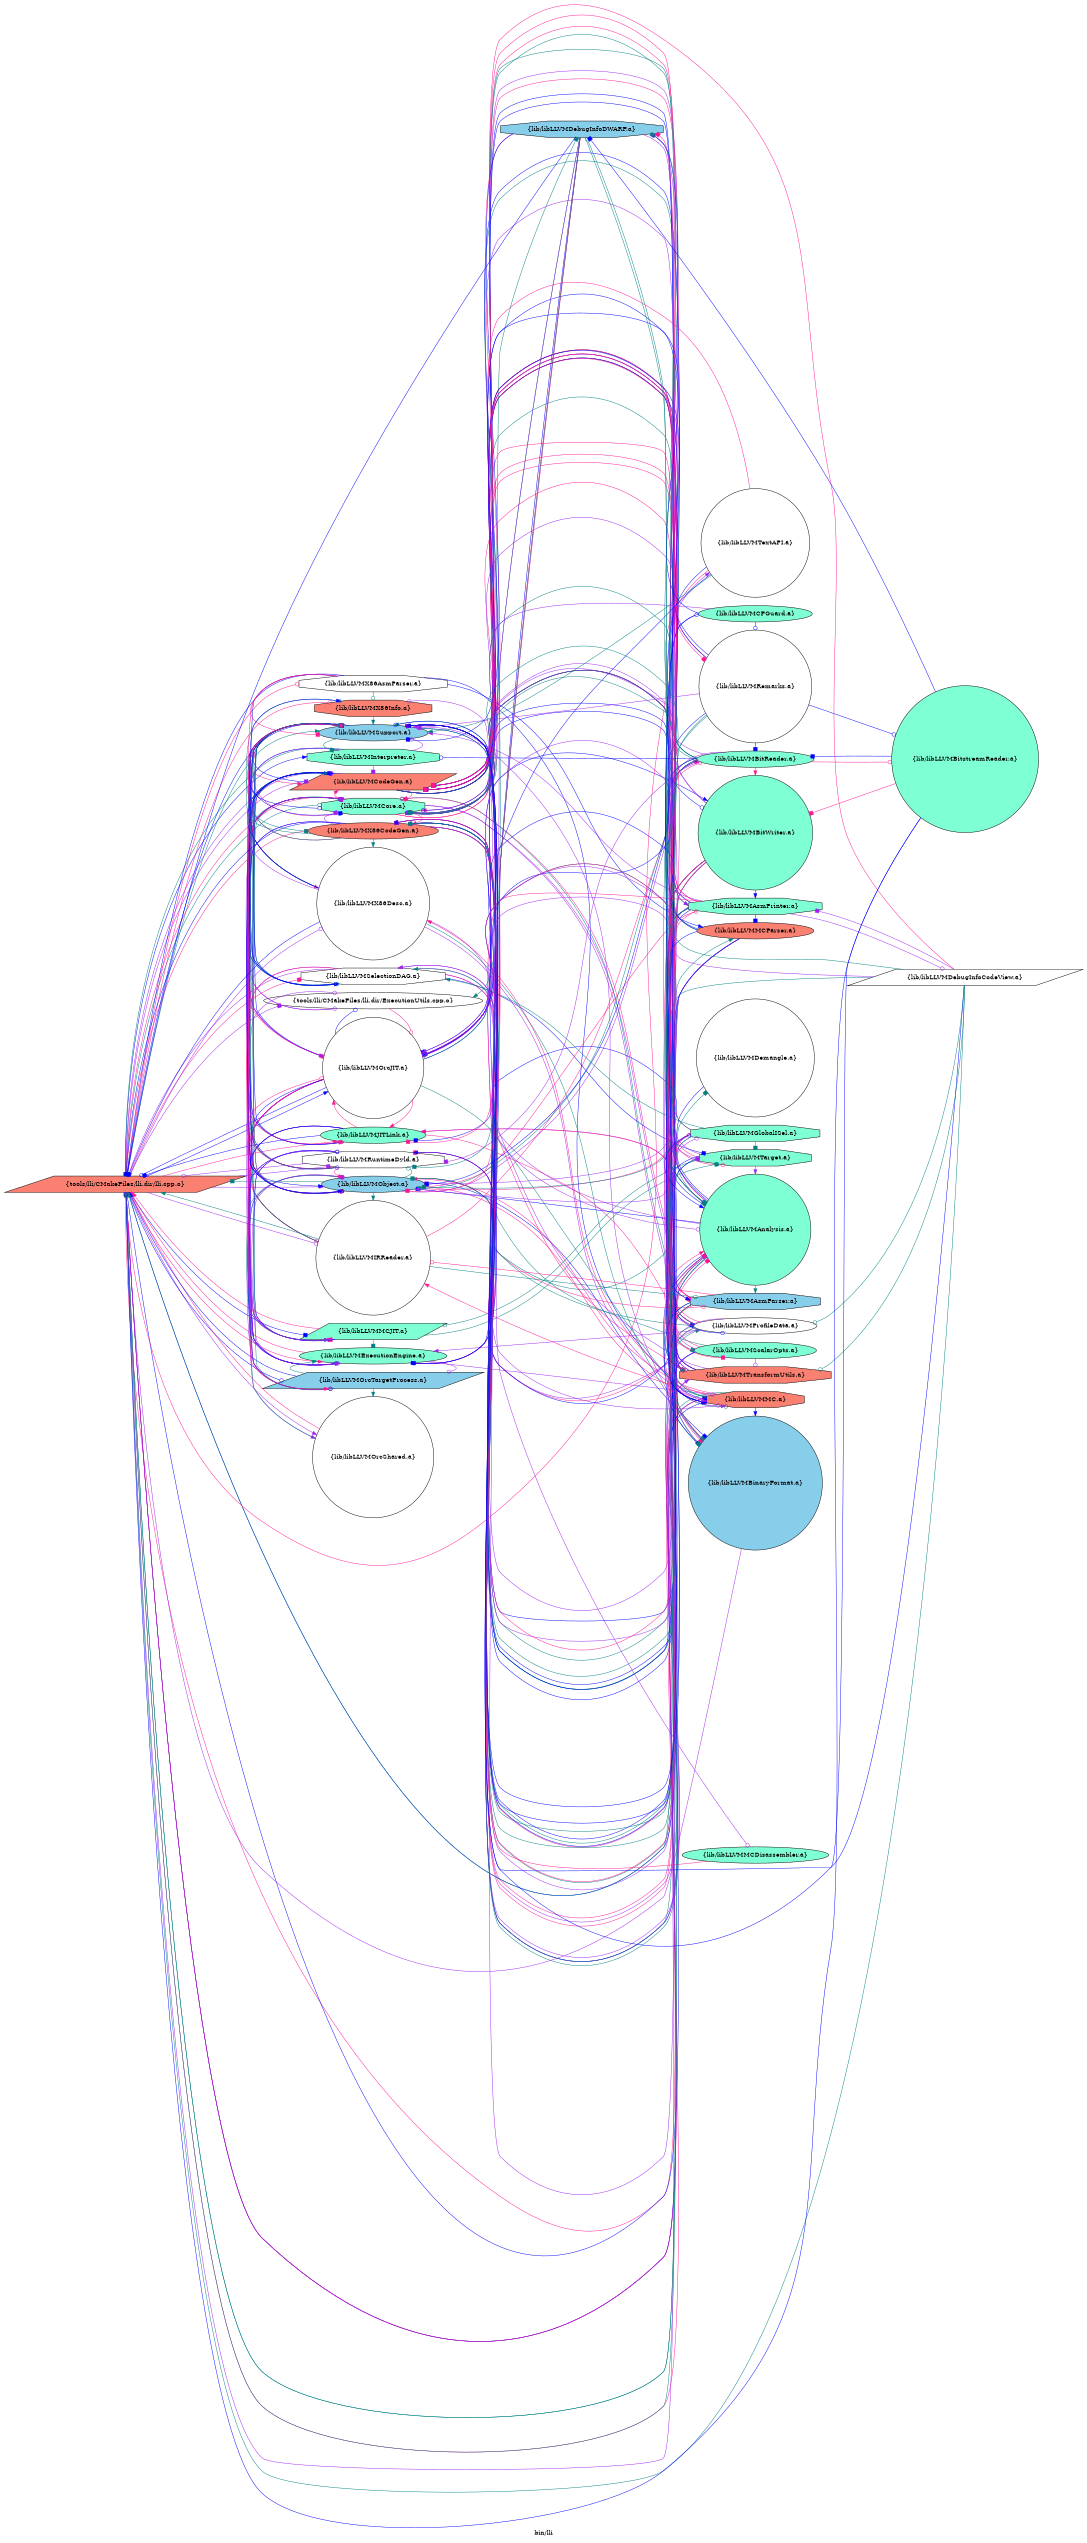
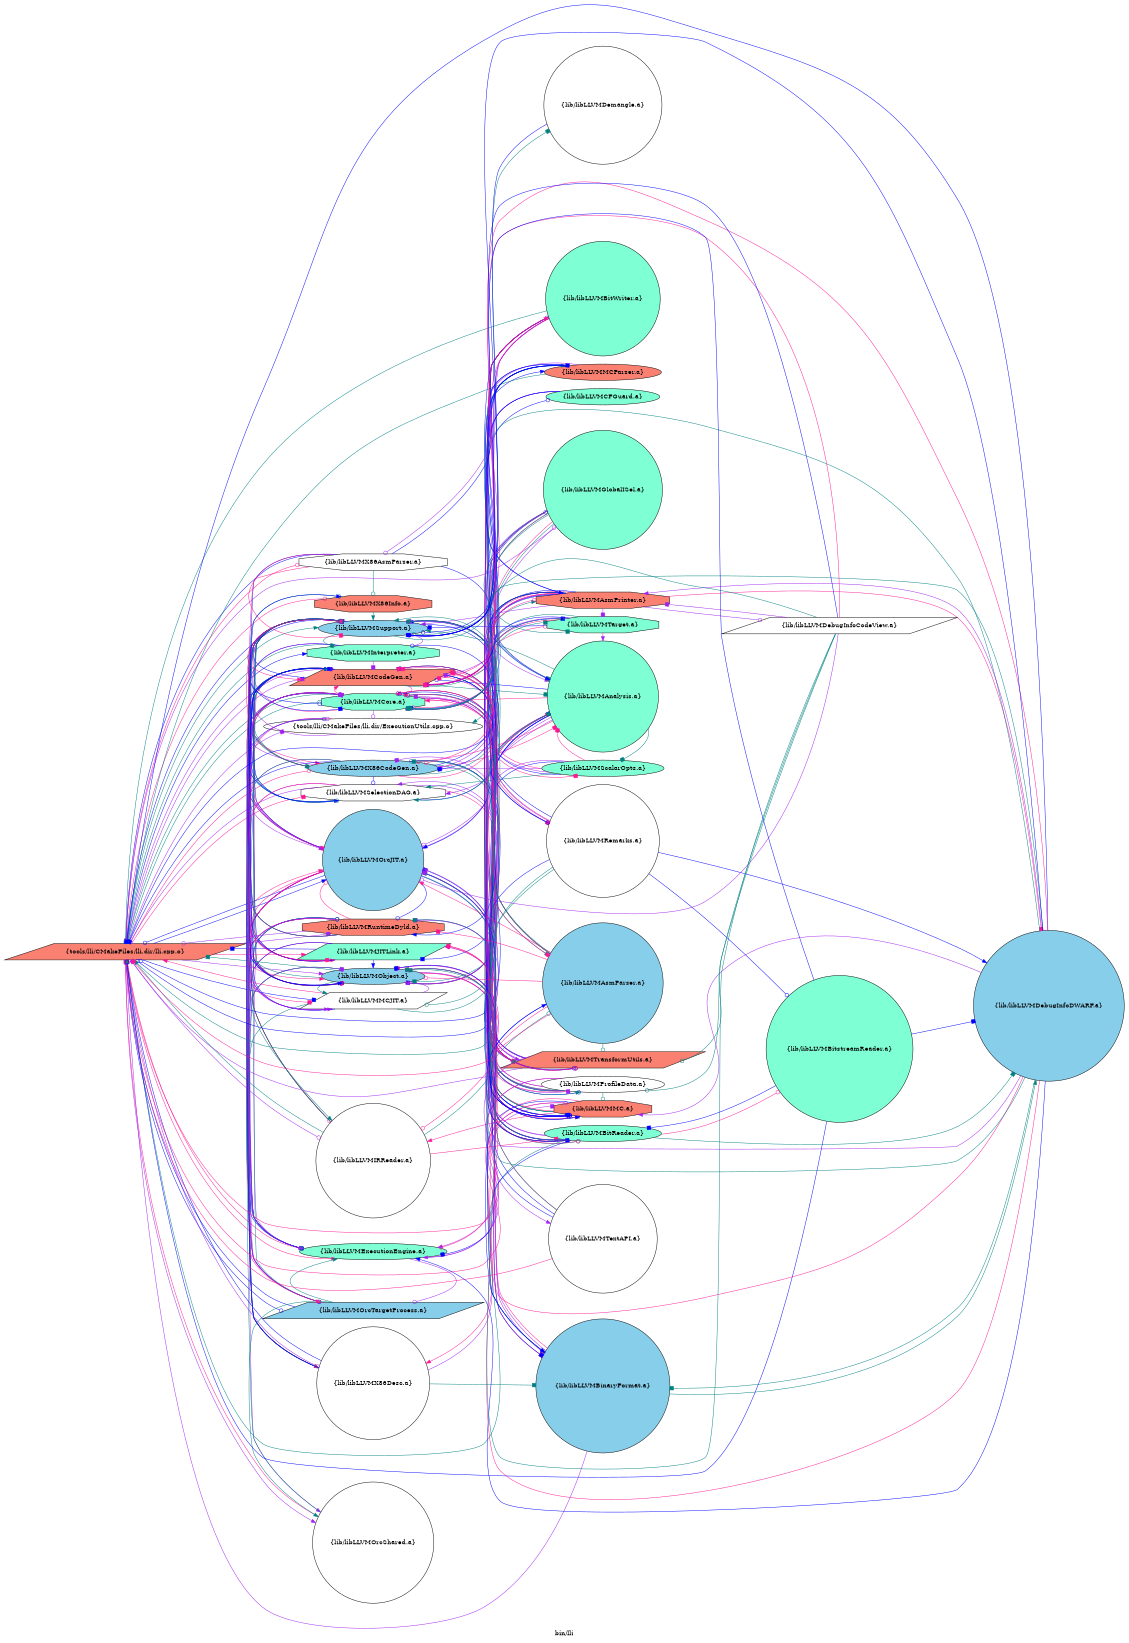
(582, 129) -> (1049, 1006)
(498, 428) -> (758, 441)
(506, 609) -> (623, 1149)
(755, 624) -> (485, 691)
(527, 761) -> none
(666, 789) -> (934, 1334)
(855, 798) -> none
(373, 831) -> (373, 768)
(196, 895) -> (198, 777)
(755, 906) -> (603, 600)
(373, 1068) -> (373, 860)
(755, 1133) -> (603, 490)
(373, 1135) -> (373, 952)
(373, 1160) -> (373, 927)
(531, 1172) -> none
(672, 1286) -> (492, 917)
(579, 1295) -> (502, 980)
(755, 1301) -> (603, 983)
(373, 1331) -> (373, 1001)
(755, 1375) -> (603, 1060)
(755, 1855) -> none
(496, 2114) -> (480, 465)
(588, 2486) -> none
